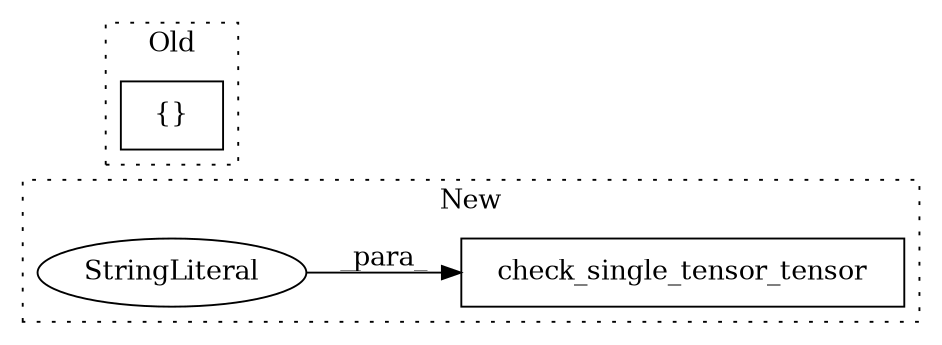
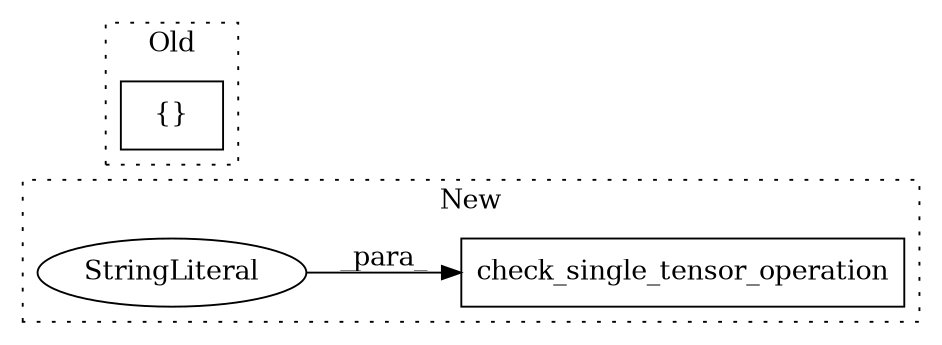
(683, 273) -> (683, 273)
